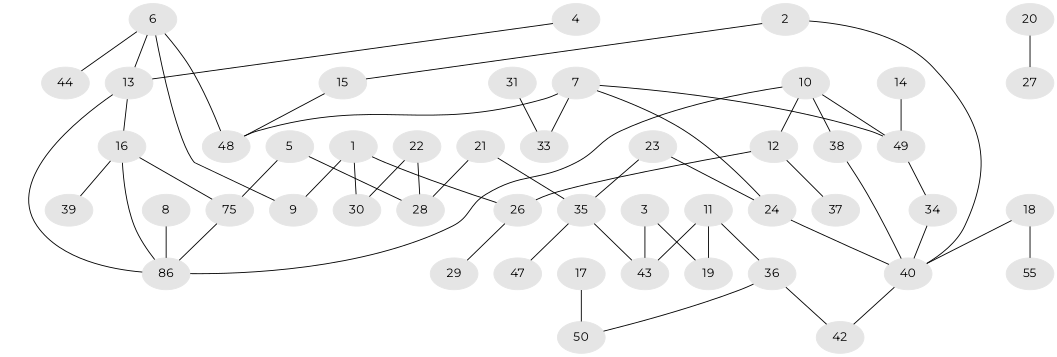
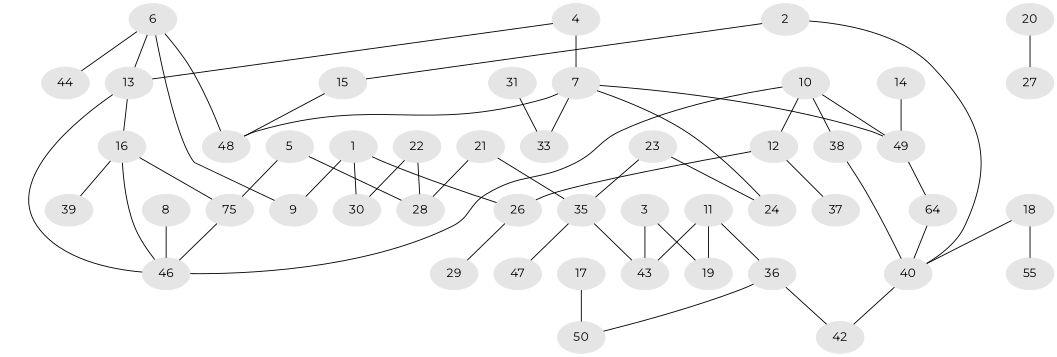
none -> (576, 55)
(933, 210) -> (933, 210)
(840, 242) -> none
(166, 274) -> (166, 274)
